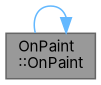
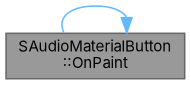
(51, 56) -> (95, 56)
